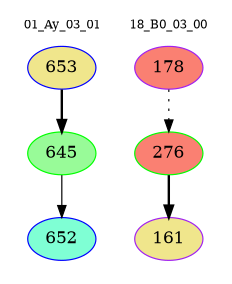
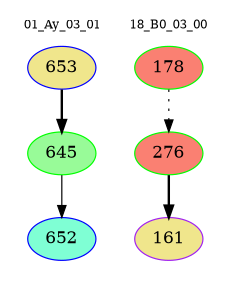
(169, 68) -> (169, 68)
